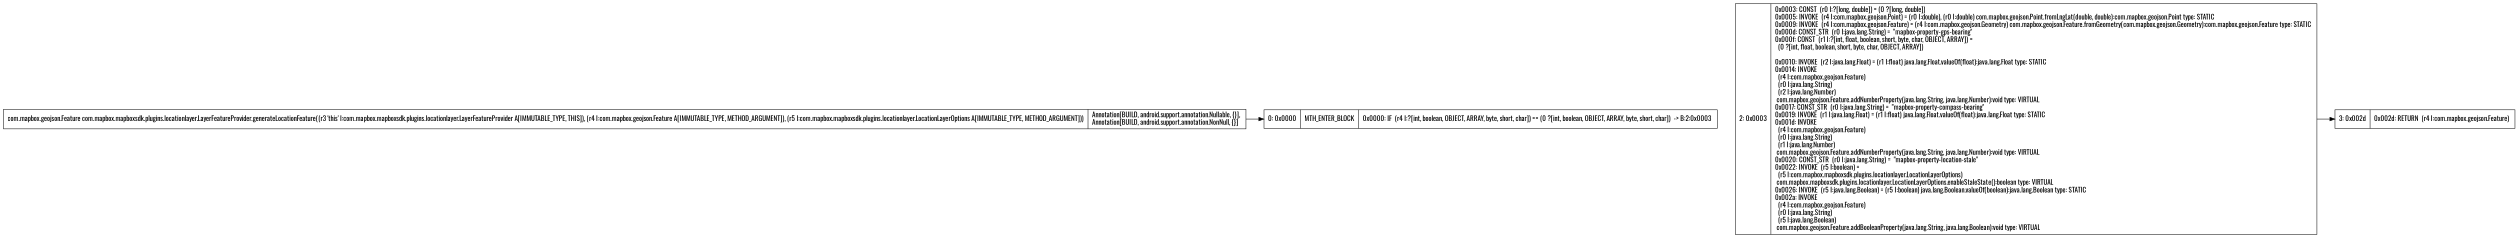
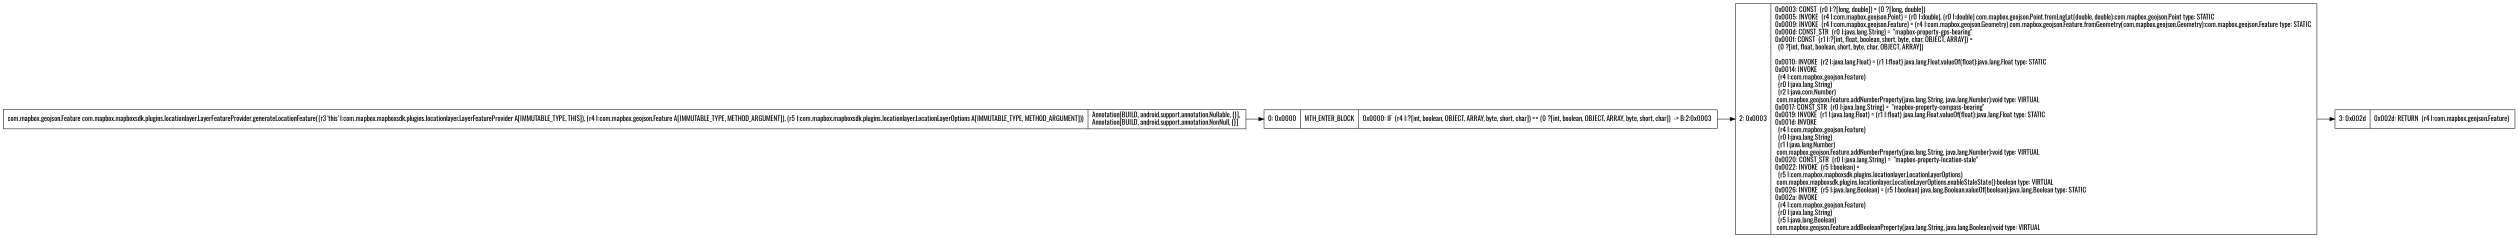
(1806, 93) -> (1806, 93)
none -> (1724, 119)
